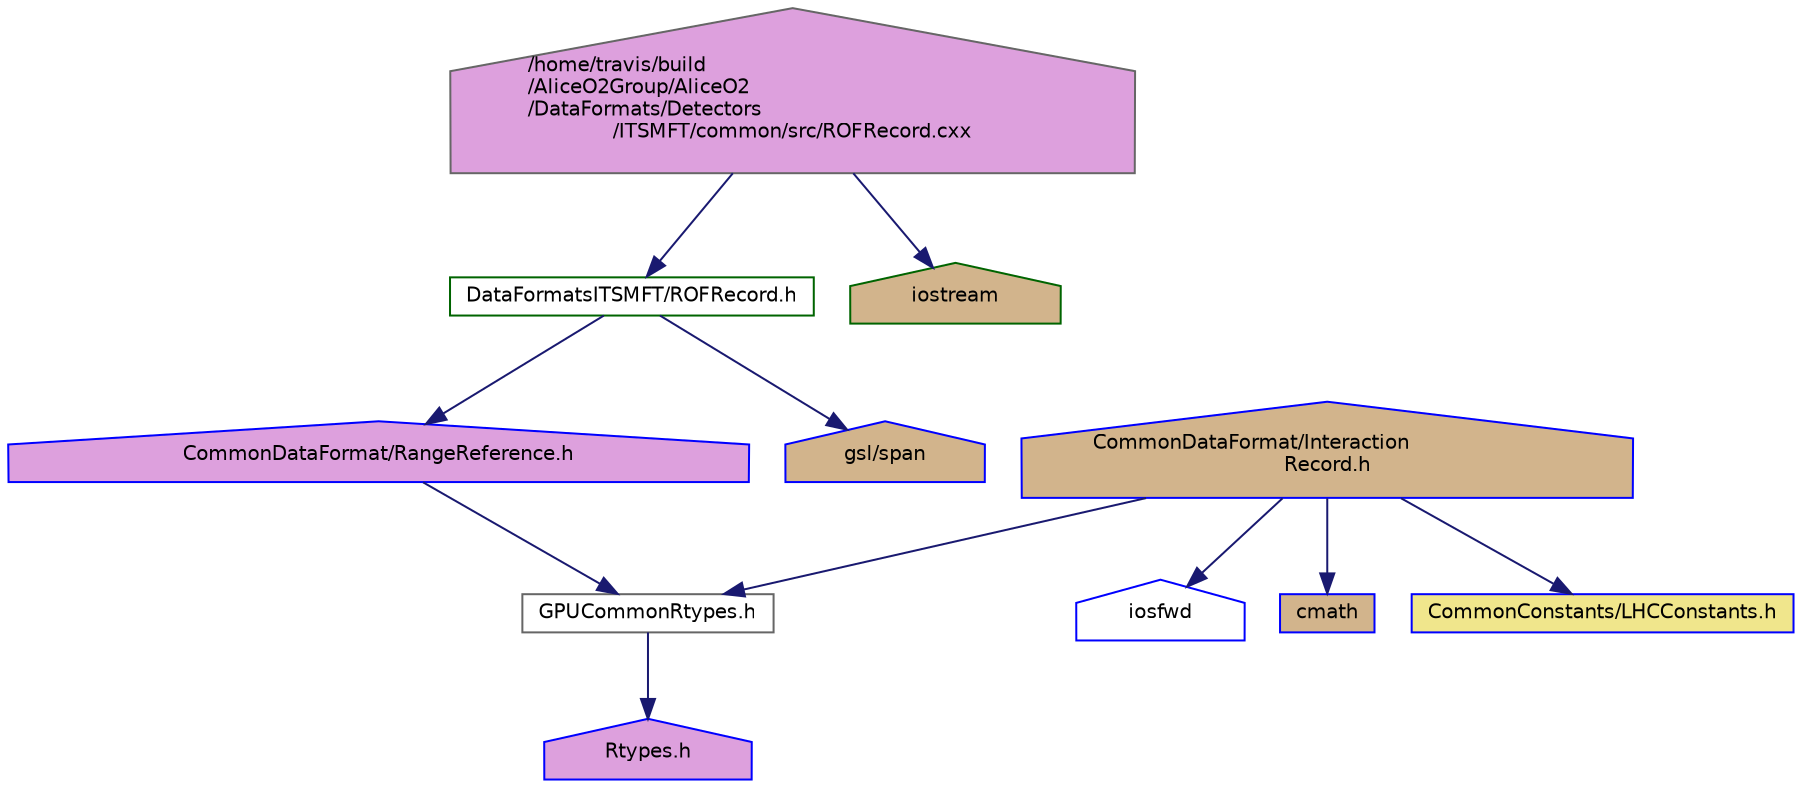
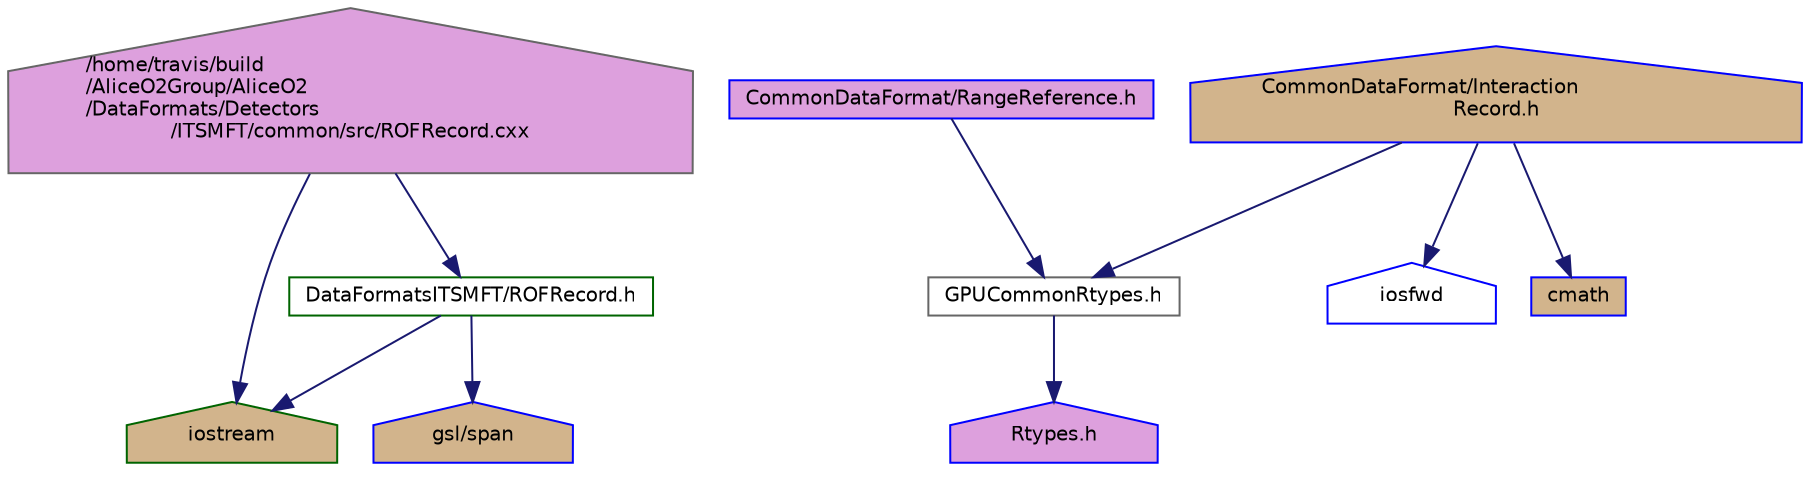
(524, 365) -> (366, 358)
(379, 455) -> (941, 99)
(1603, 613) -> none
